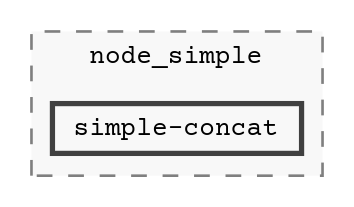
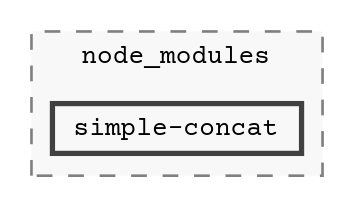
(177, 56) -> (177, 56)
